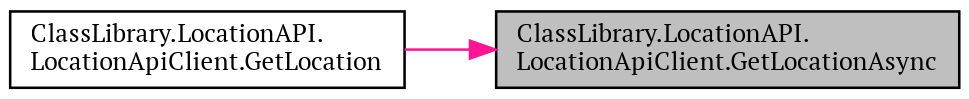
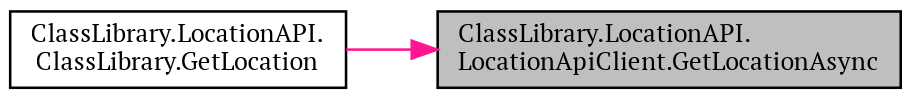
(207, 50) -> (178, 50)
